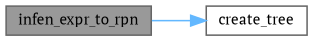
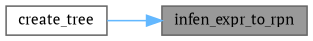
(171, 21) -> (127, 21)
